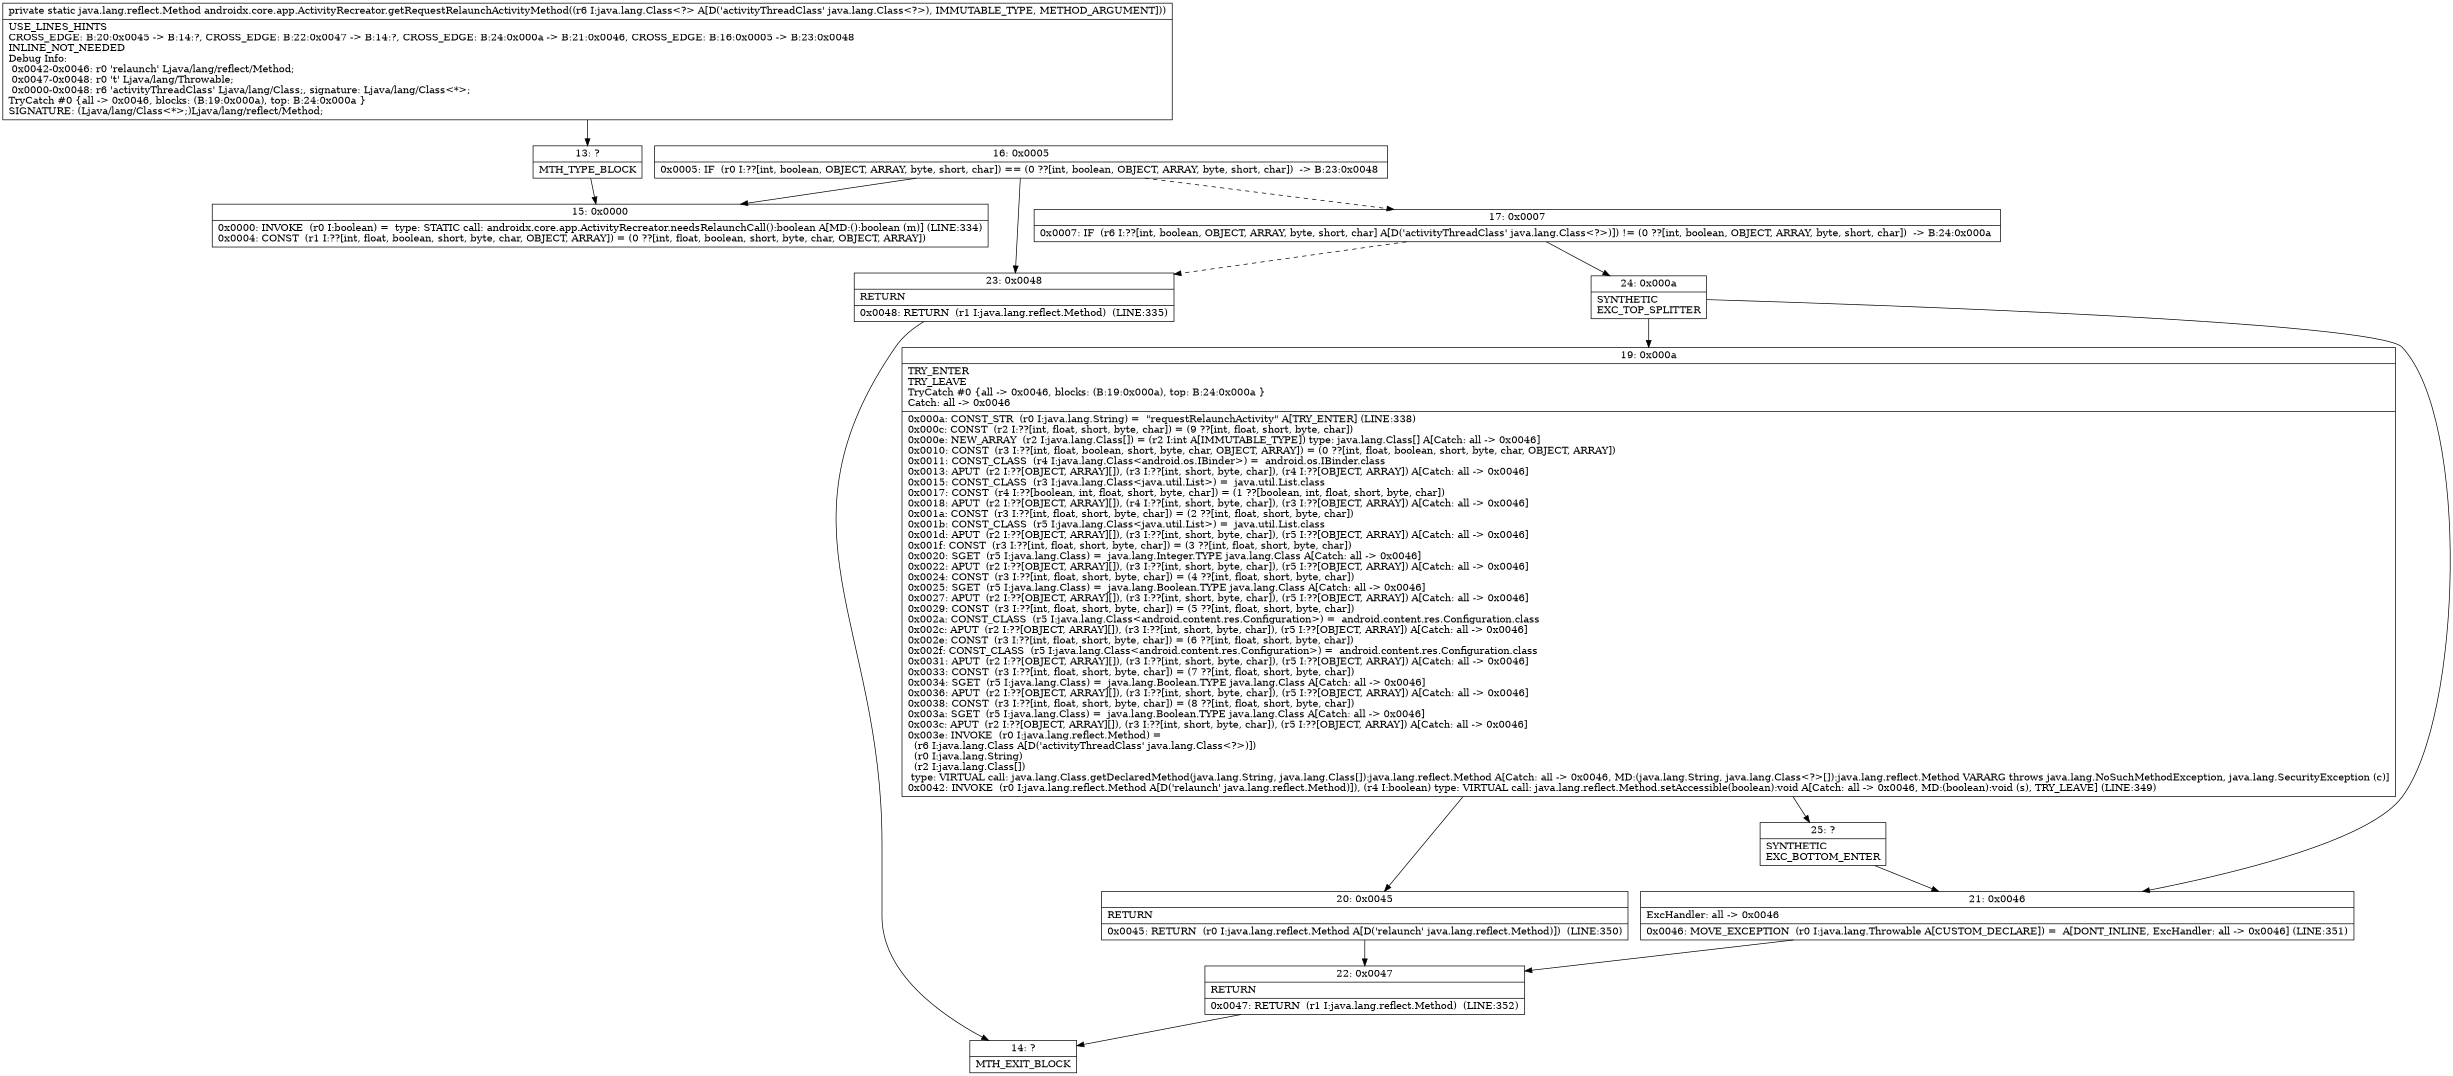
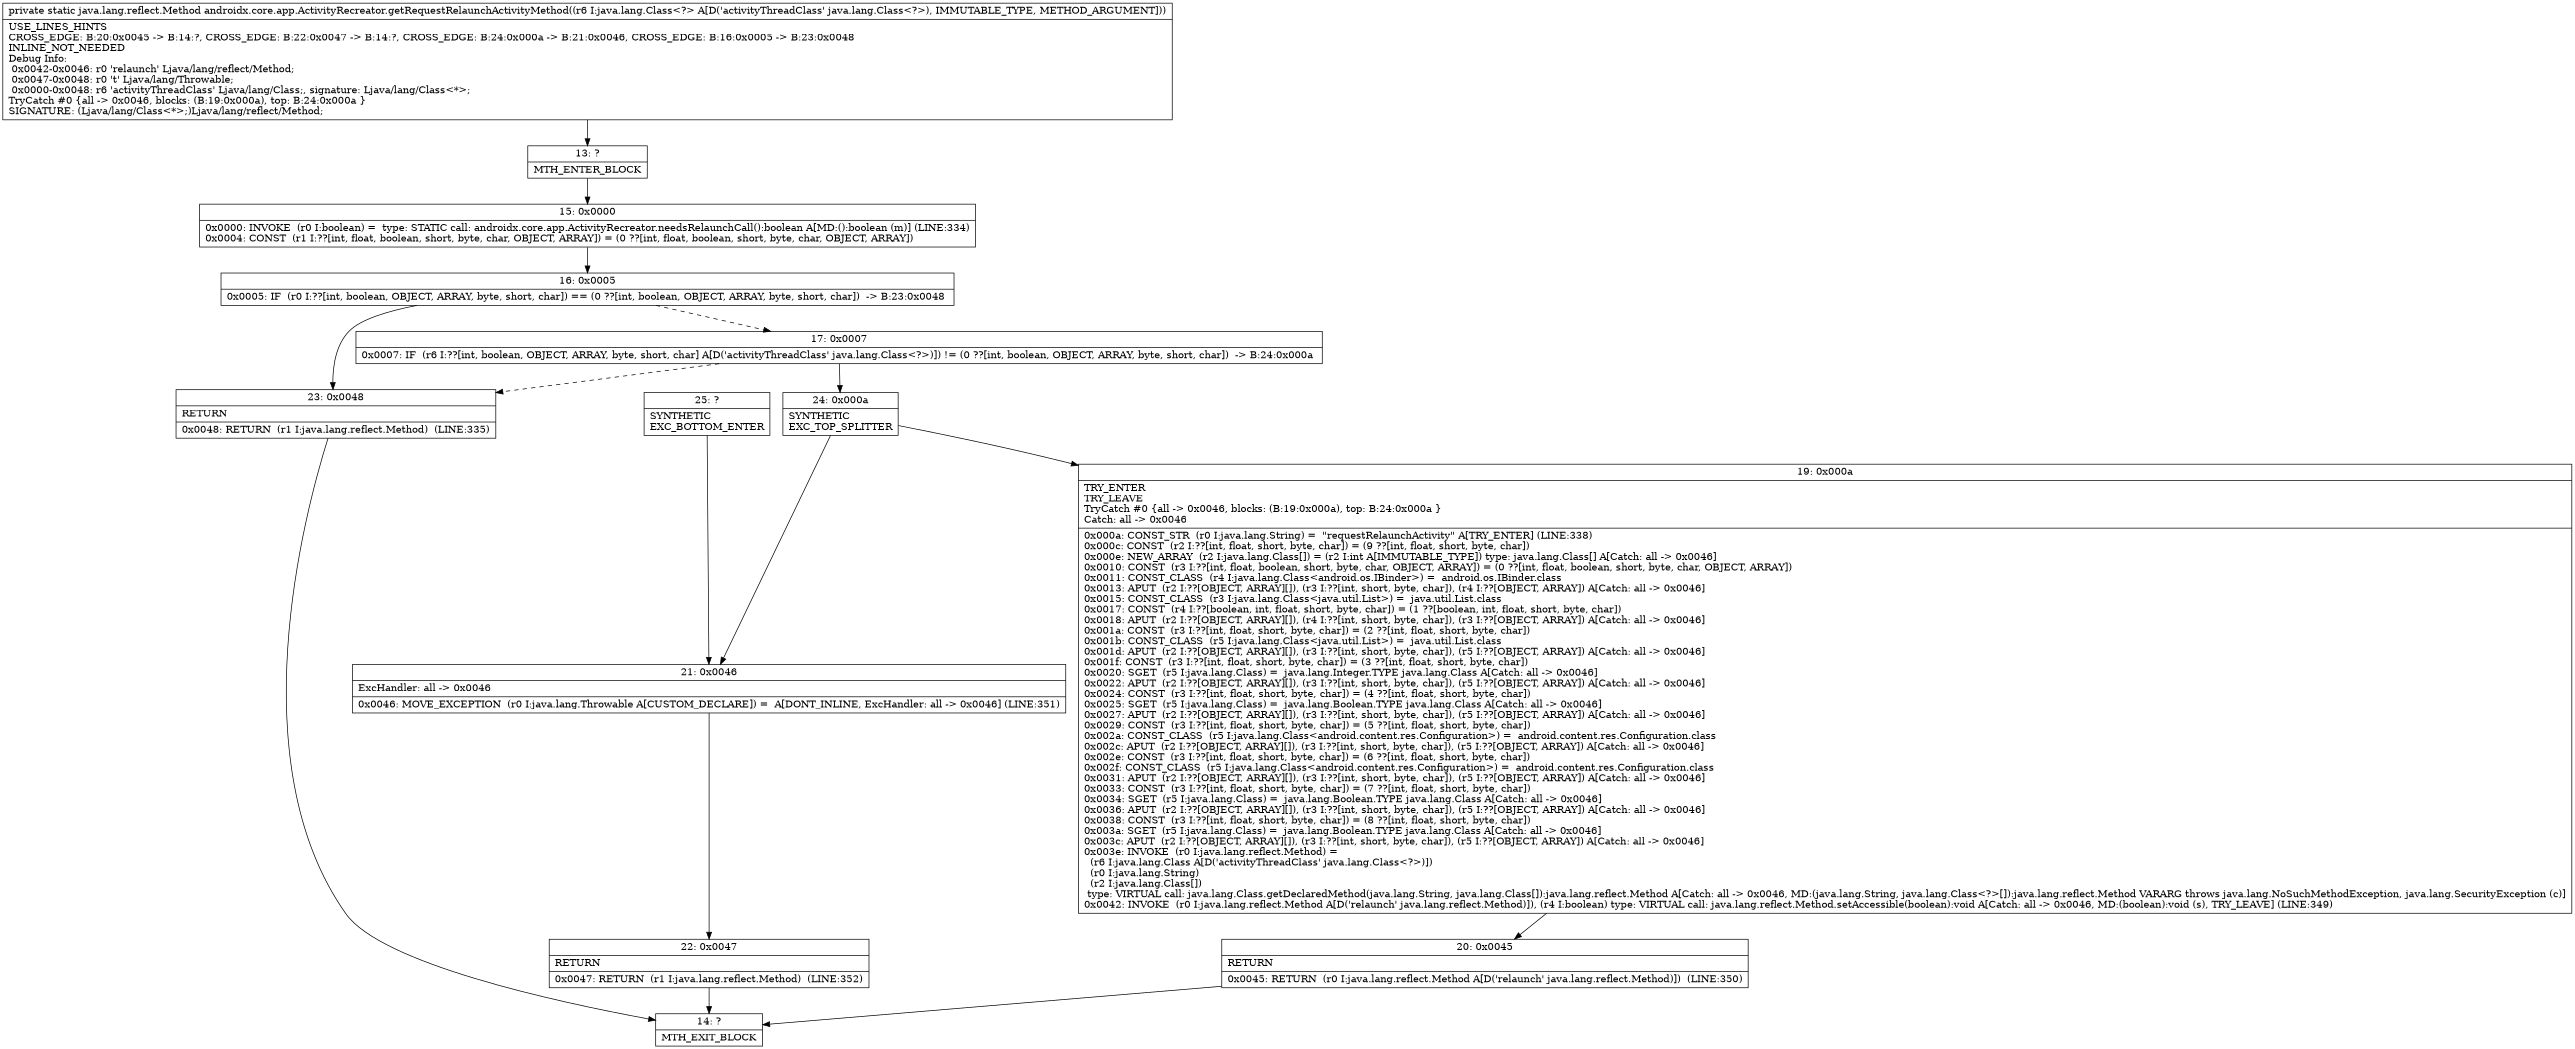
(588, 170) -> (588, 170)
(832, 191) -> (588, 257)
(1799, 807) -> none
(1365, 949) -> (996, 1005)
